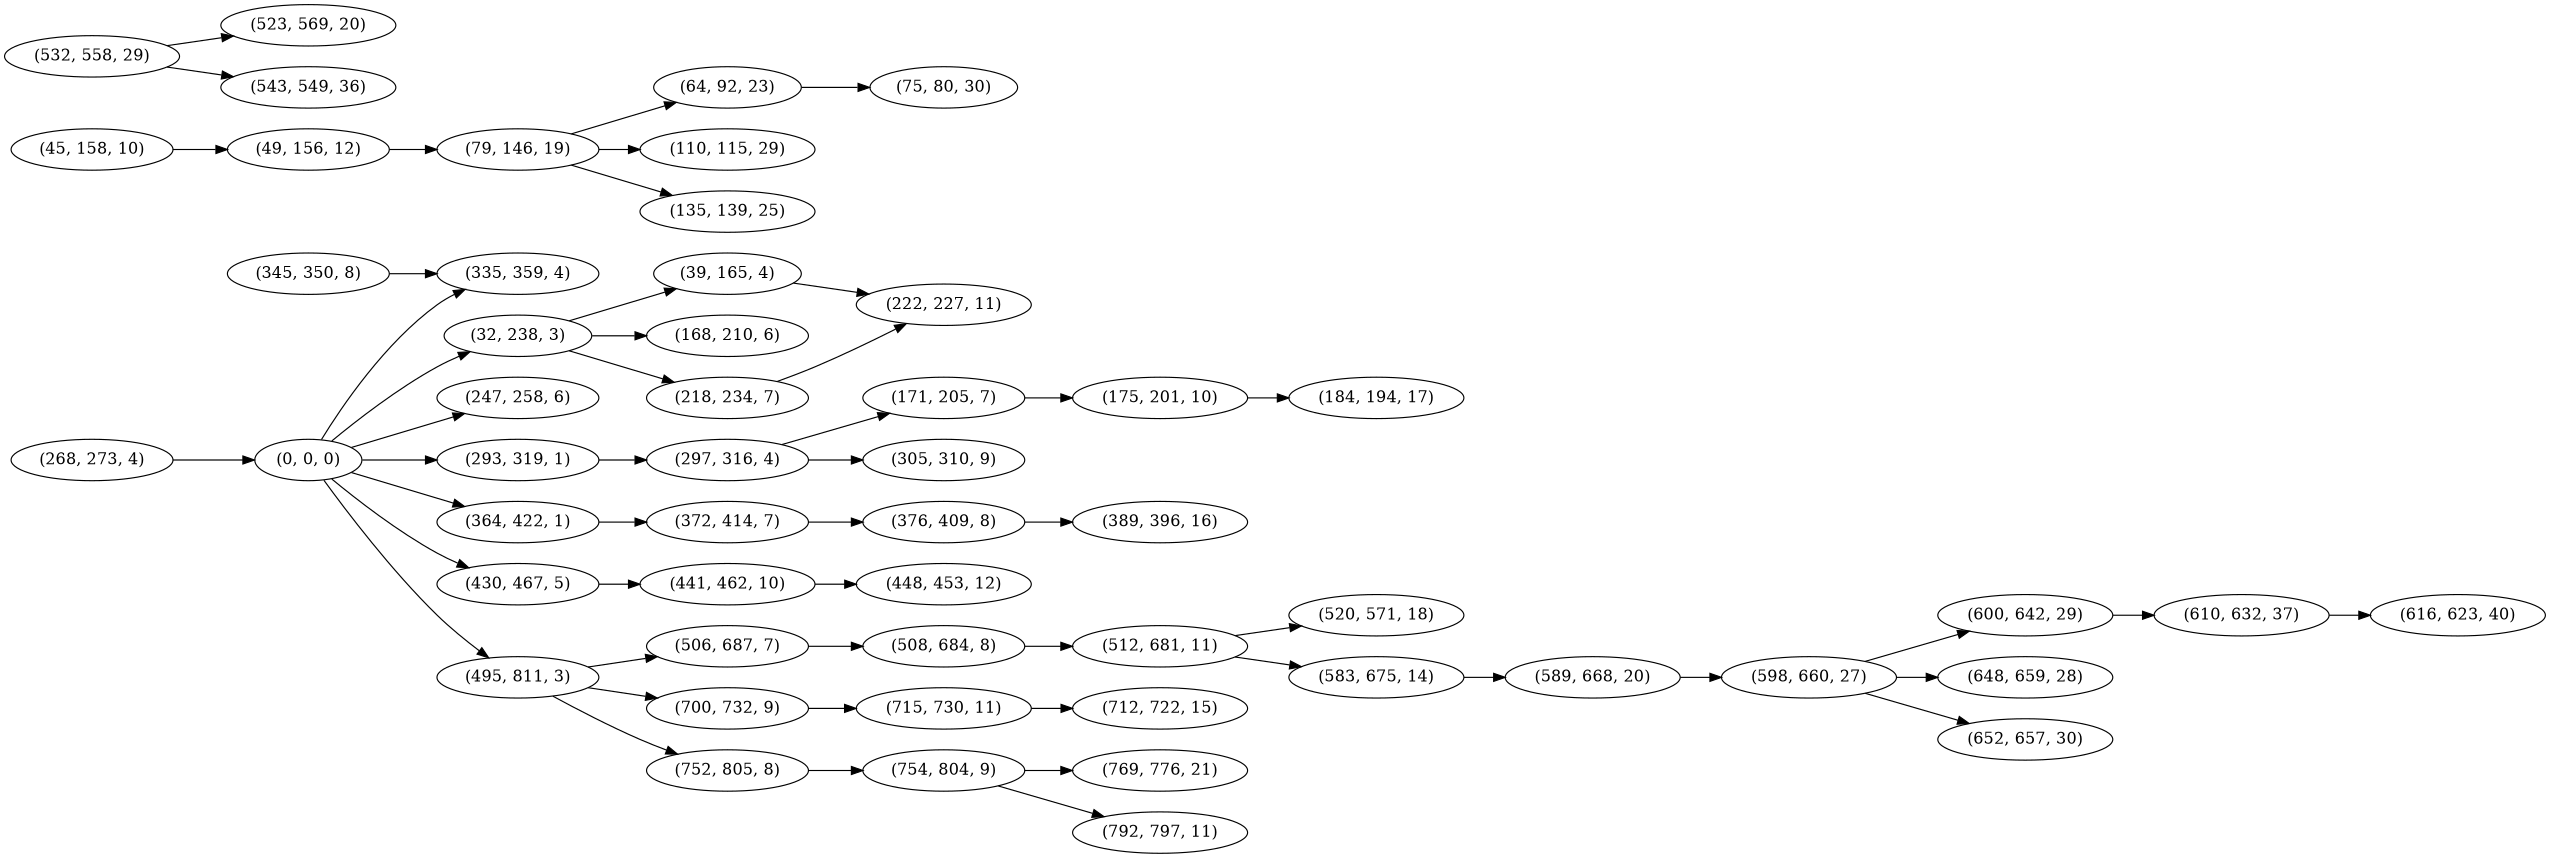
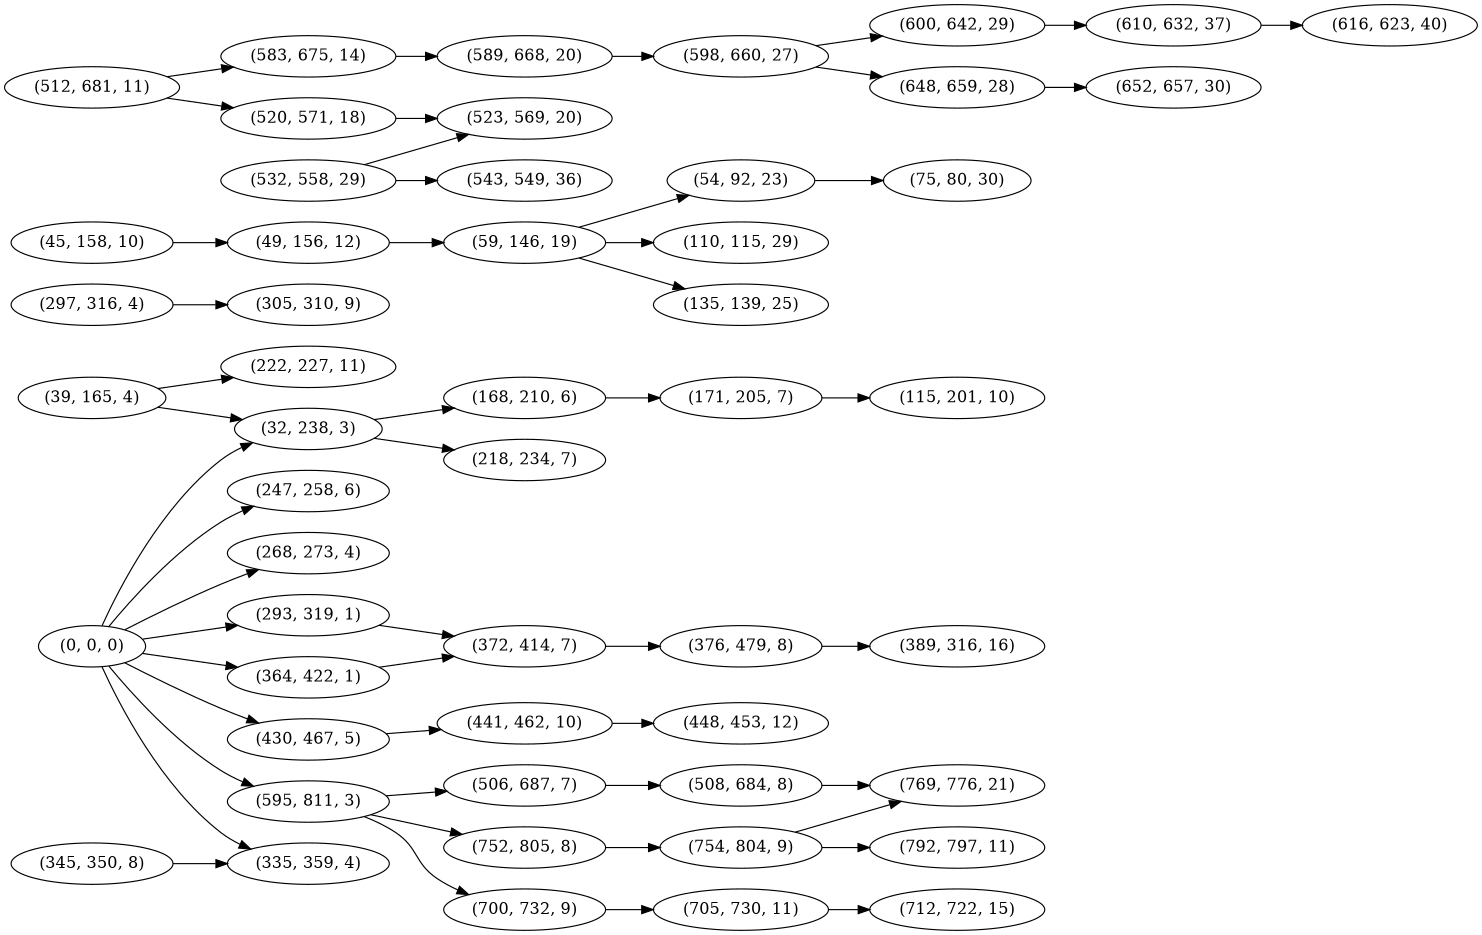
(727, 87) -> (741, 181)
none -> (411, 118)
(518, 150) -> (525, 243)
(617, 306) -> (194, 413)
(837, 357) -> none
(1160, 398) -> (957, 398)
(1376, 398) -> none
(830, 431) -> (627, 398)
(208, 460) -> (185, 600)
(617, 460) -> (411, 630)
(944, 522) -> (741, 646)
(1160, 522) -> (957, 646)
(1043, 646) -> (840, 785)
(518, 677) -> (308, 802)
(1912, 707) -> (1060, 87)
(944, 708) -> (741, 910)
